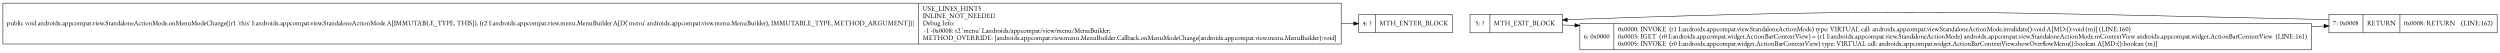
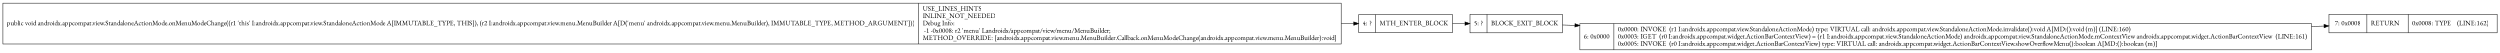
(1948, 12) -> (1459, 24)
(1525, 23) -> (1525, 23)
(2449, 23) -> (2450, 23)
